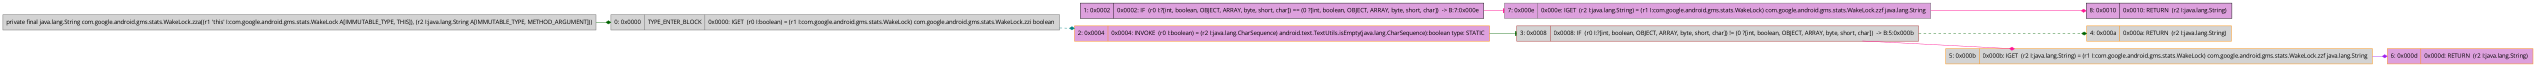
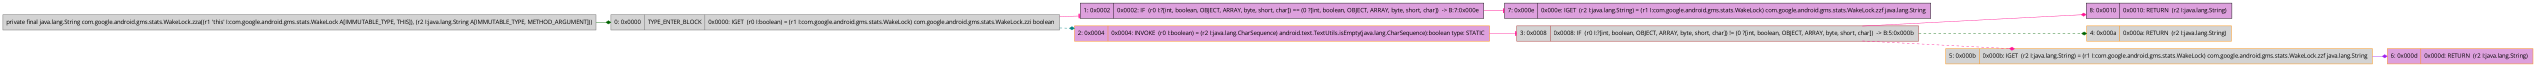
(1718, 11) -> (1718, 11)
(2006, 11) -> (1972, 20)
none -> (1069, 16)
(1502, 34) -> (1502, 34)
(1936, 45) -> (1936, 45)
